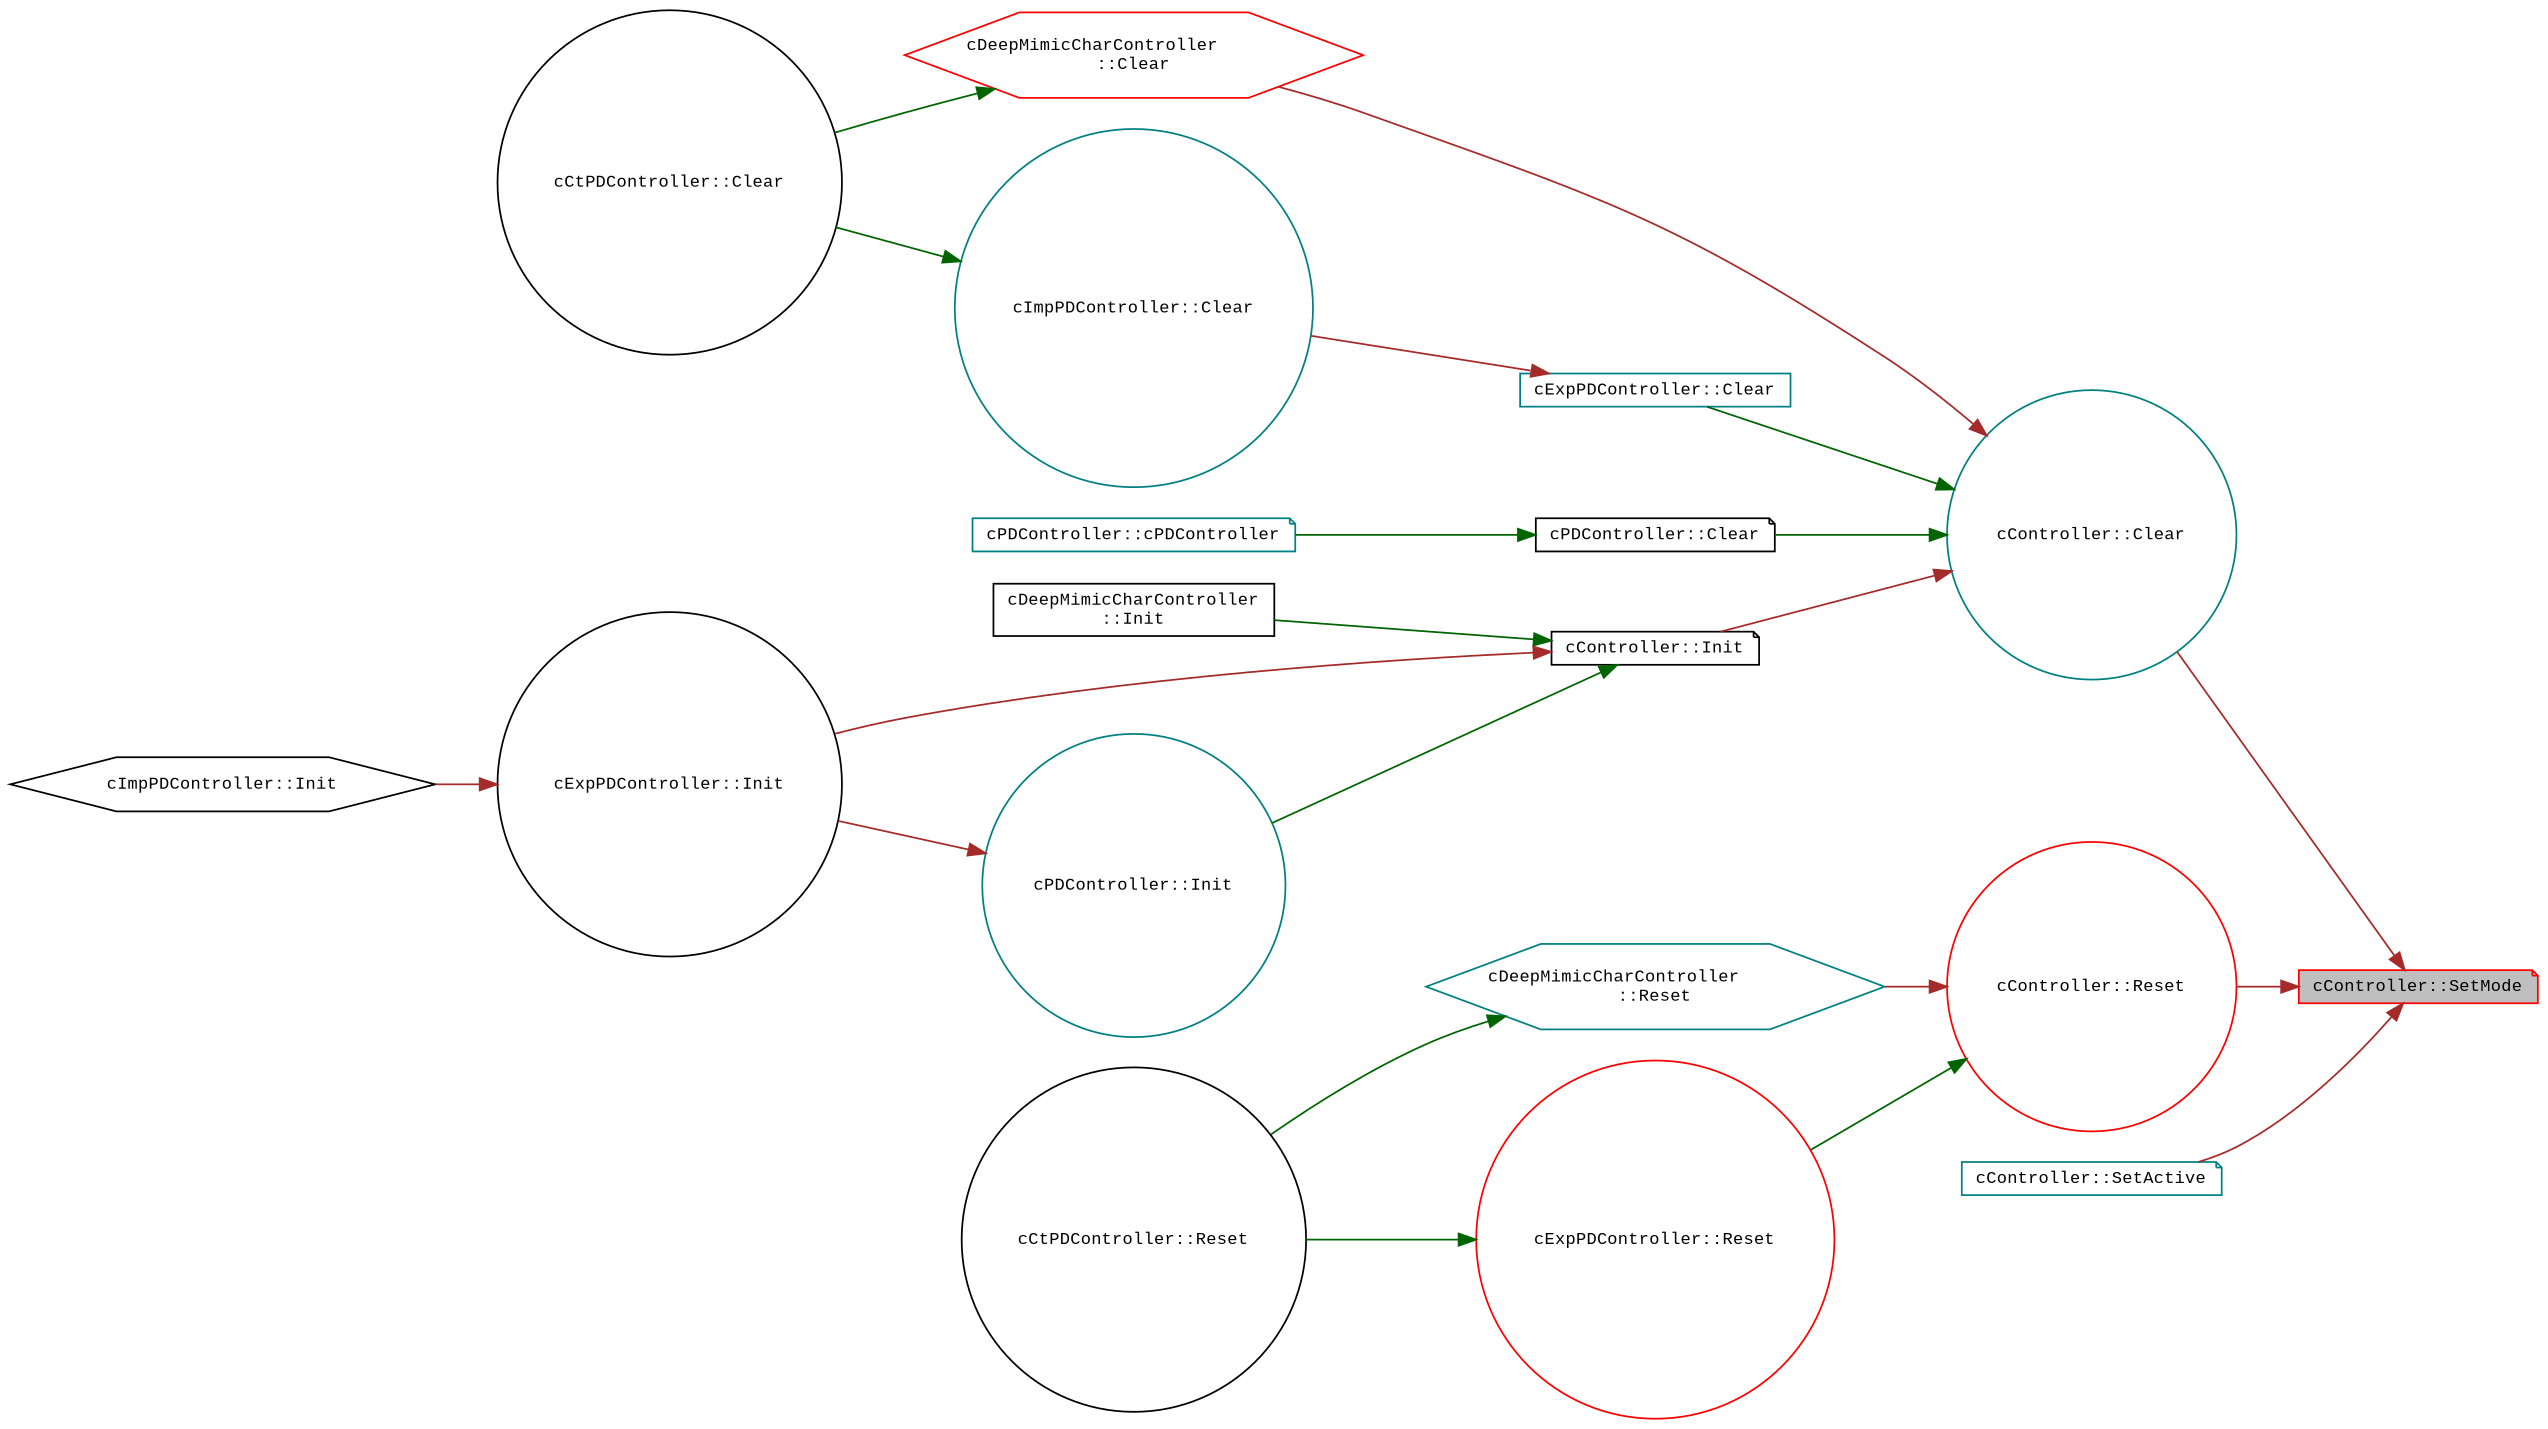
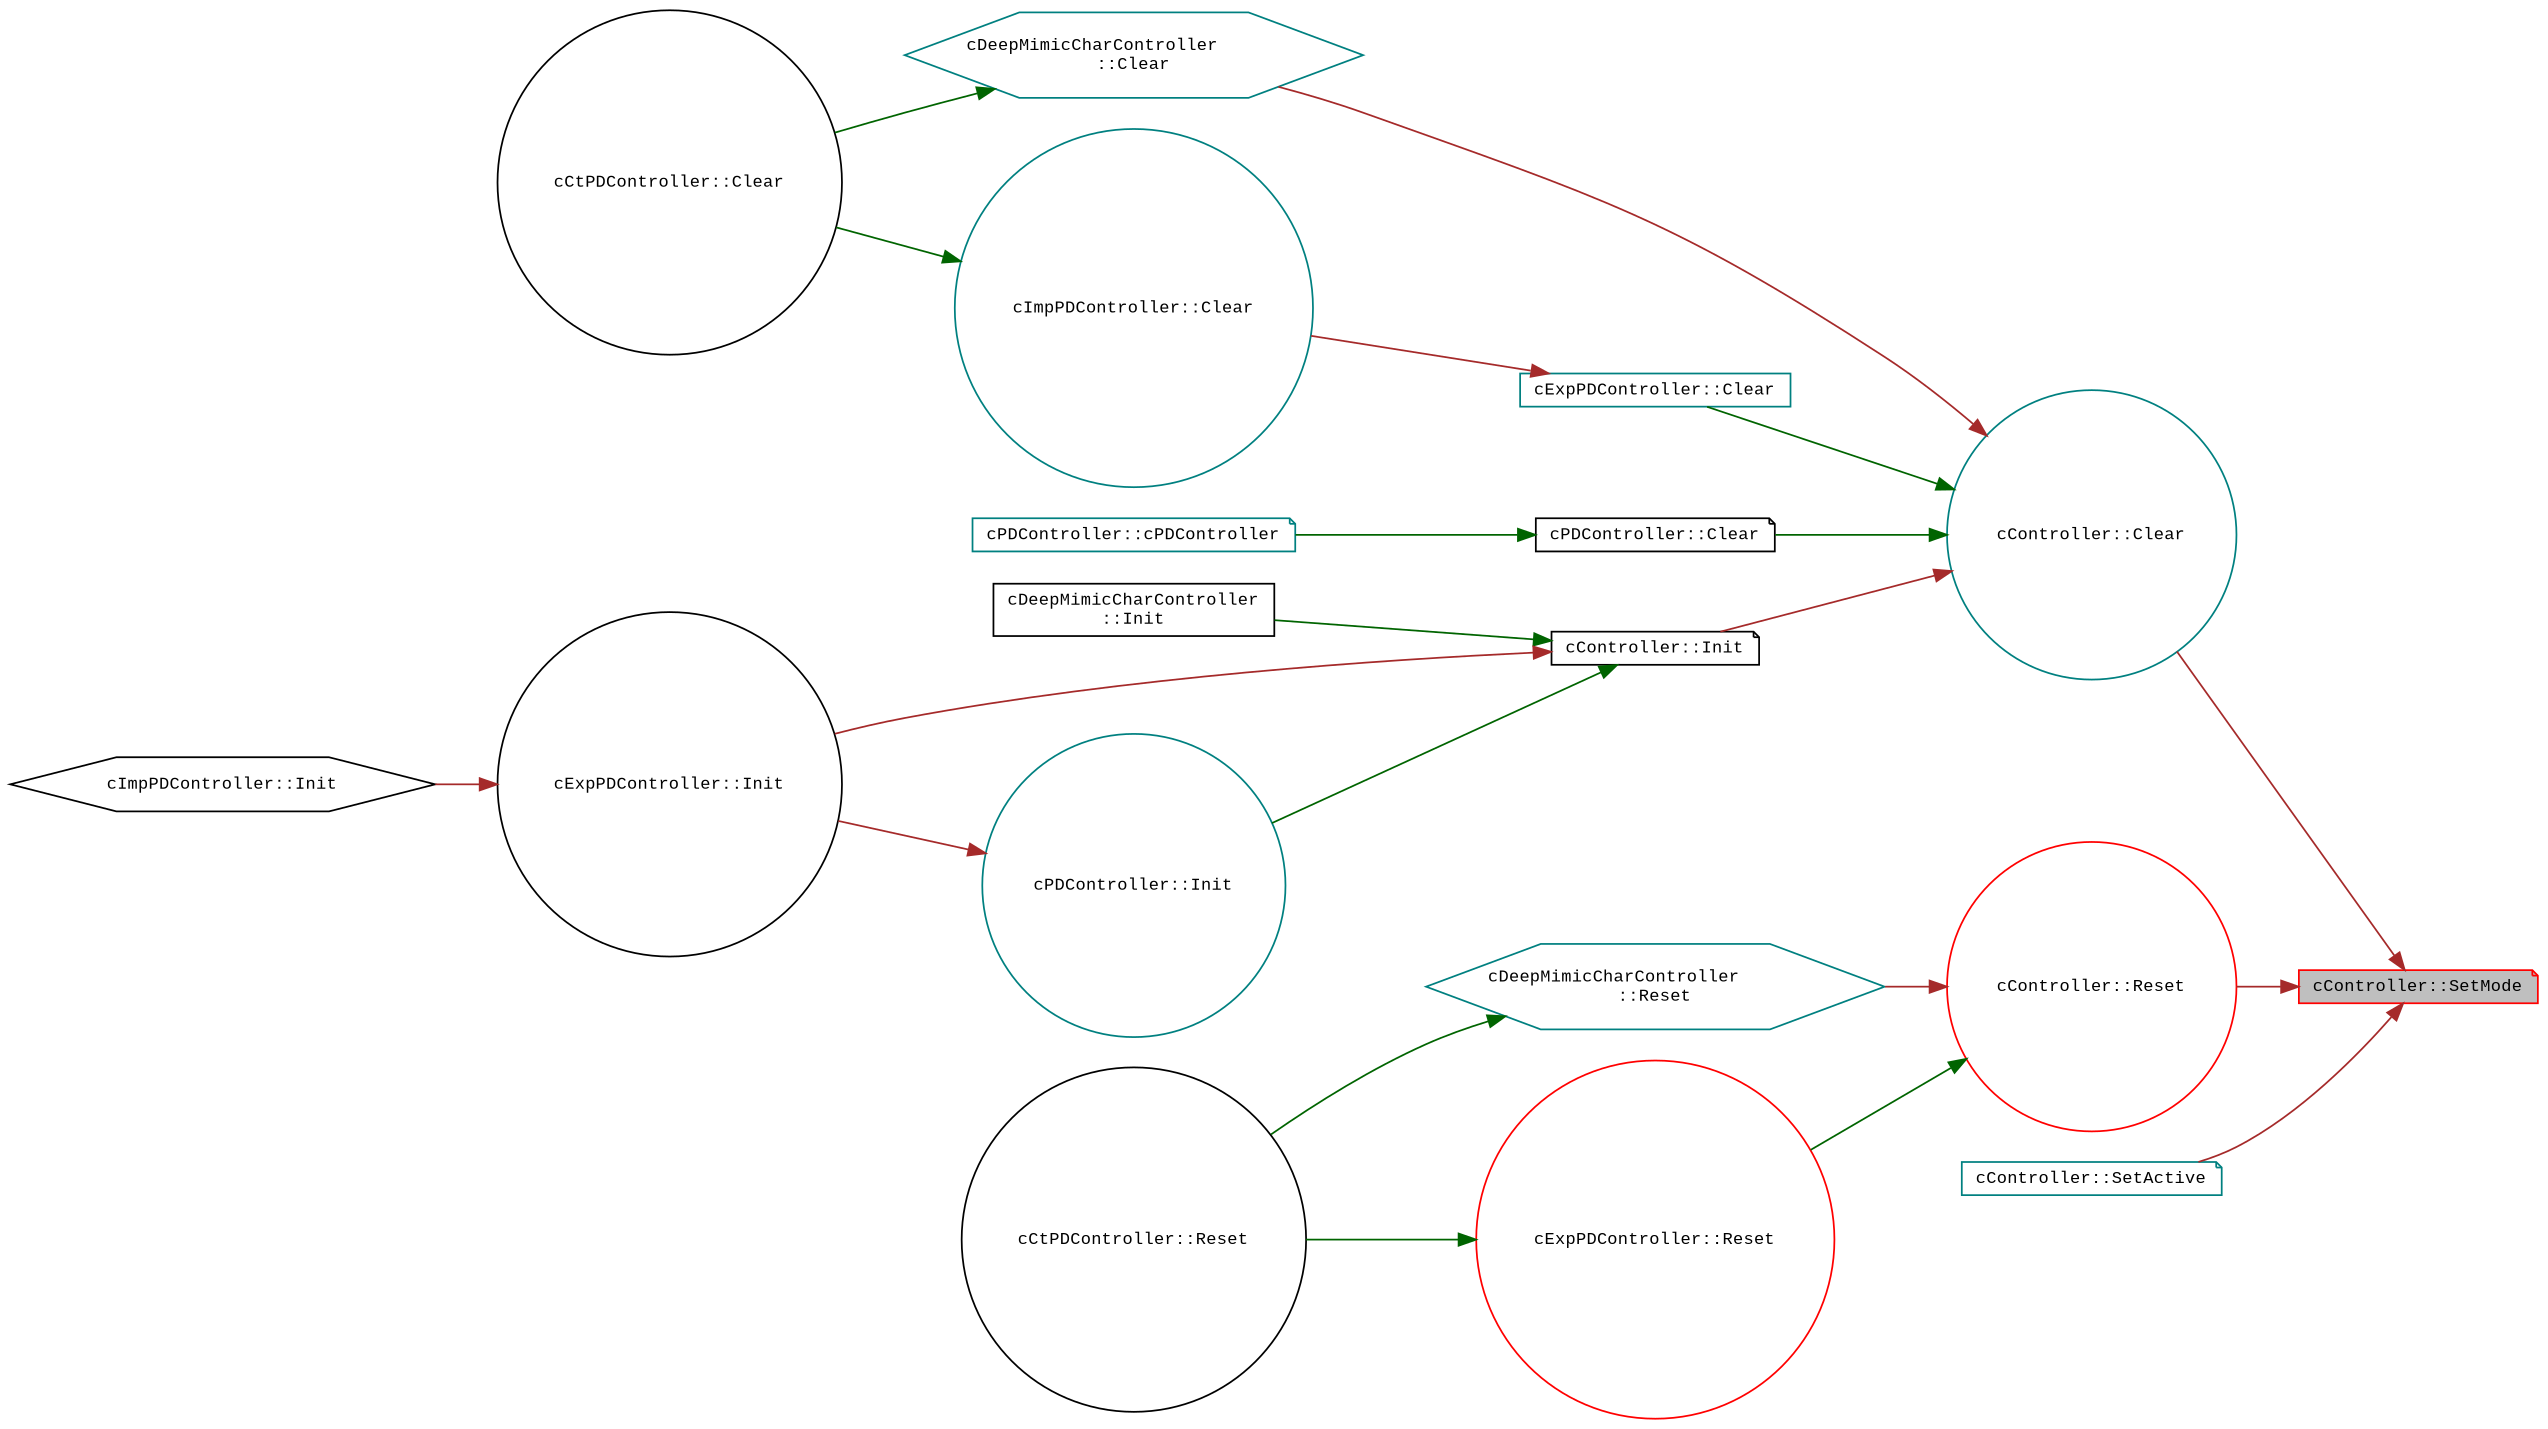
(1134, 55) -> (1134, 55)
